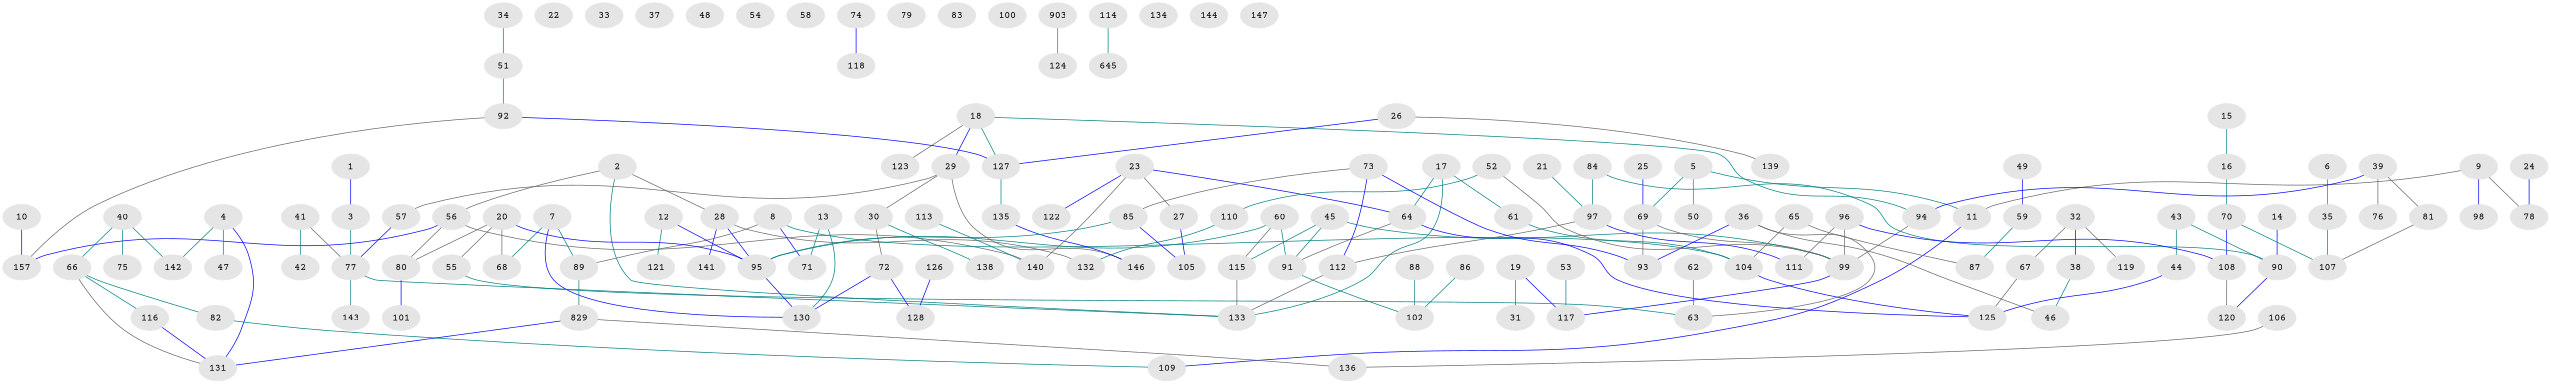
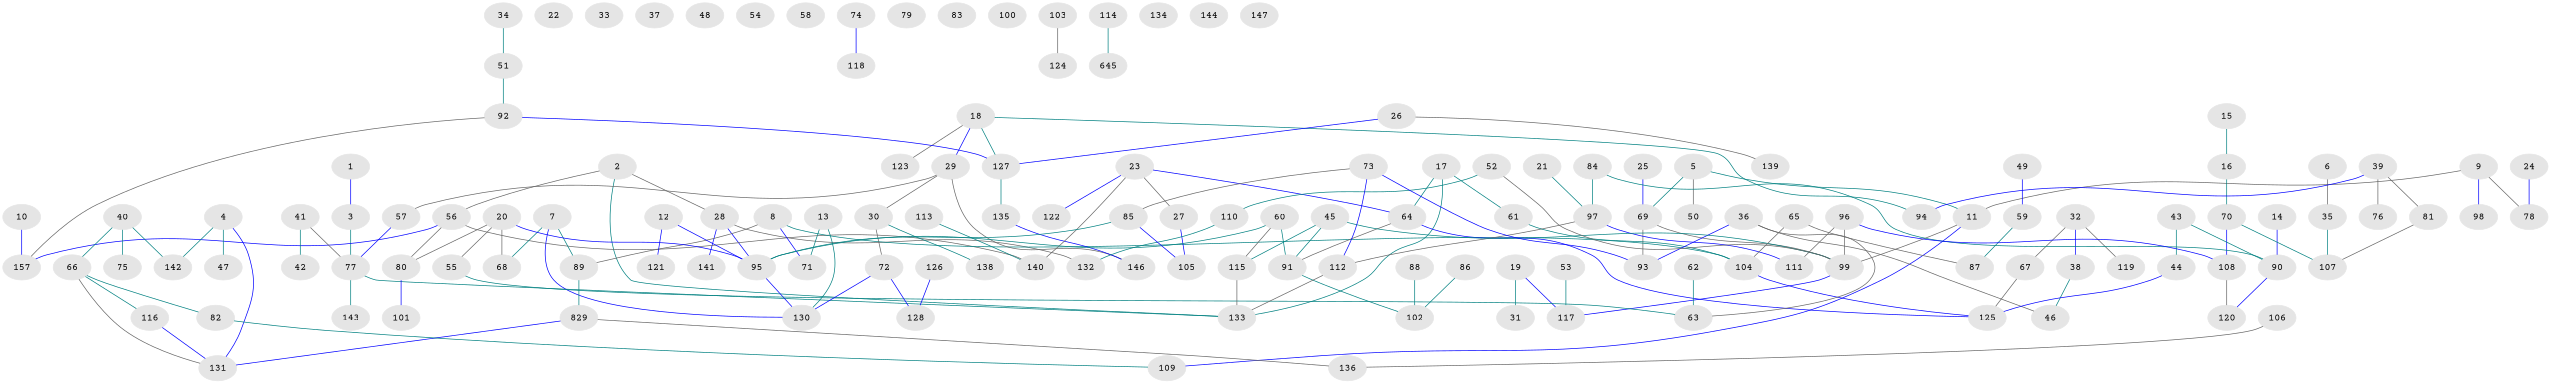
(1058, 15) -> (1058, 15)
(660, 238) -> (660, 238)
(1884, 241) -> (1910, 244)
